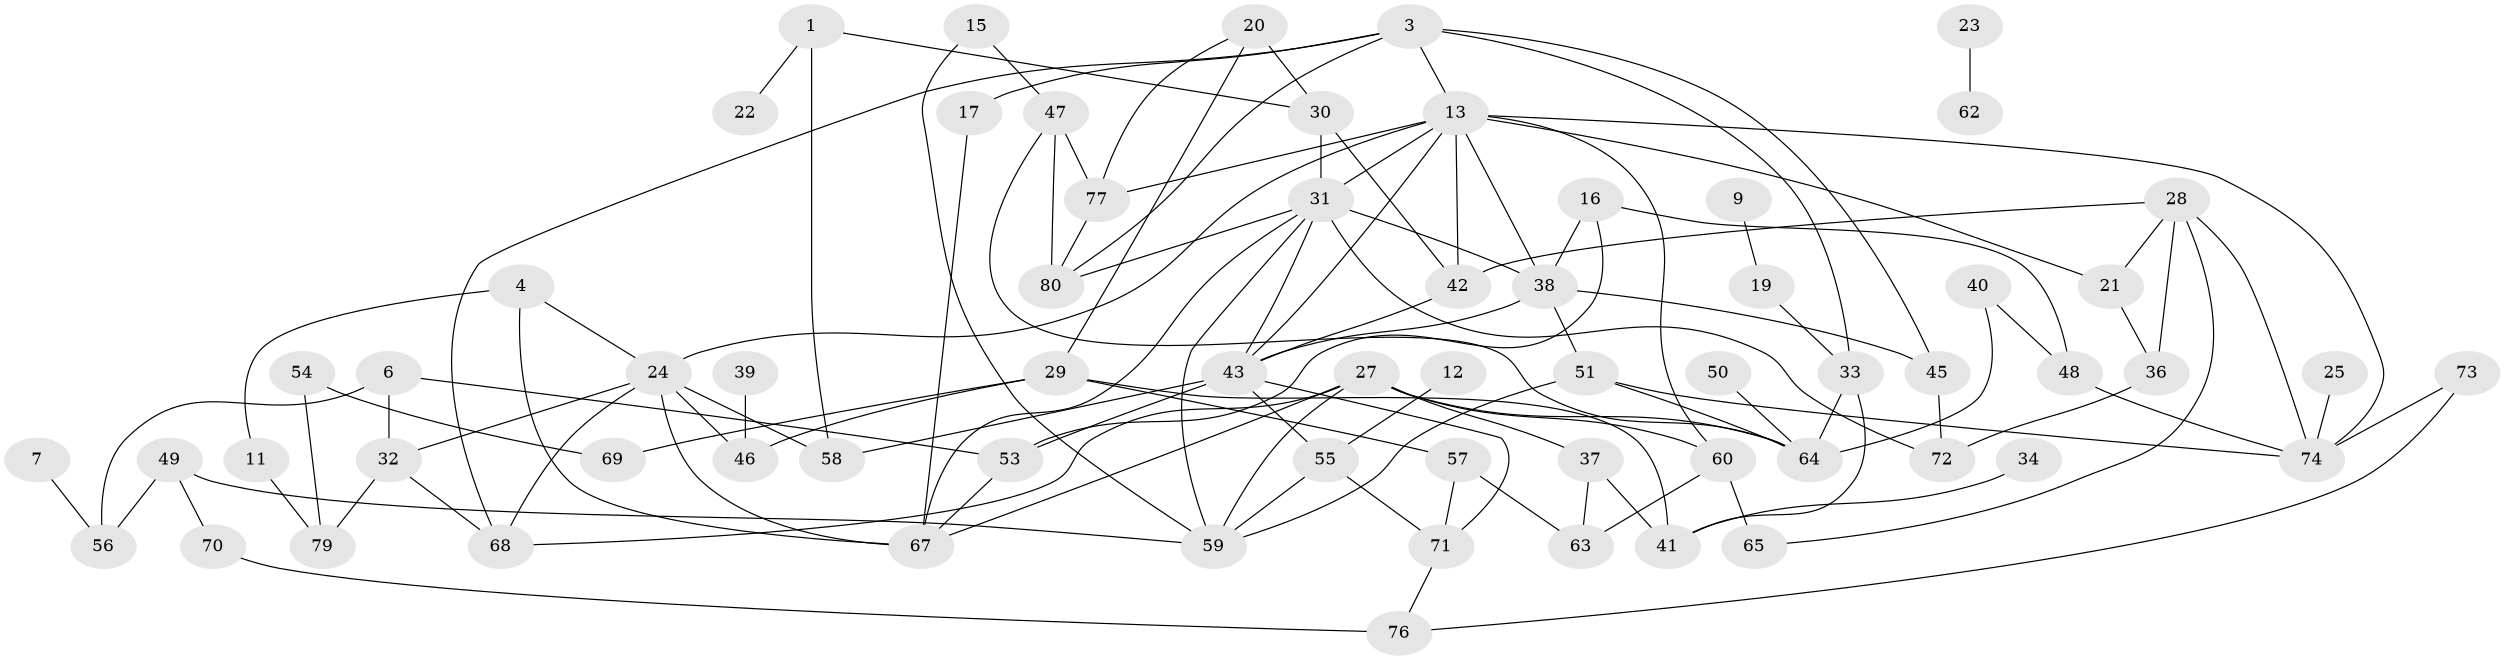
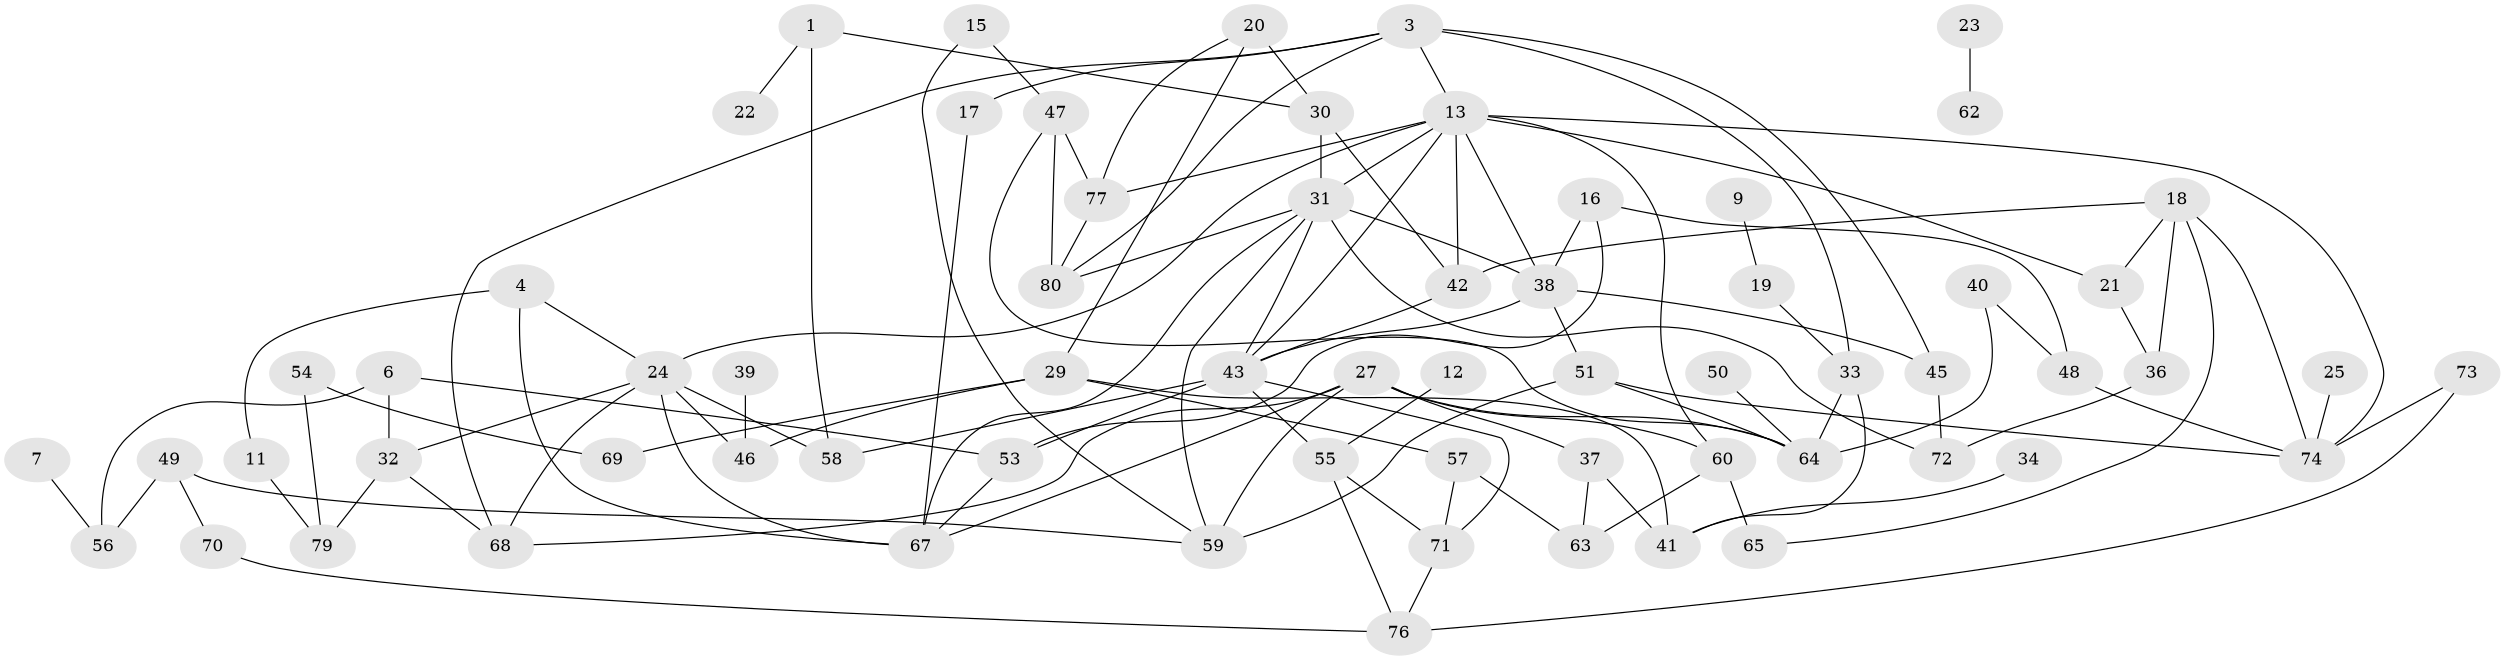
(2177, 200) -> (2177, 200)
(1270, 503) -> (1363, 547)
